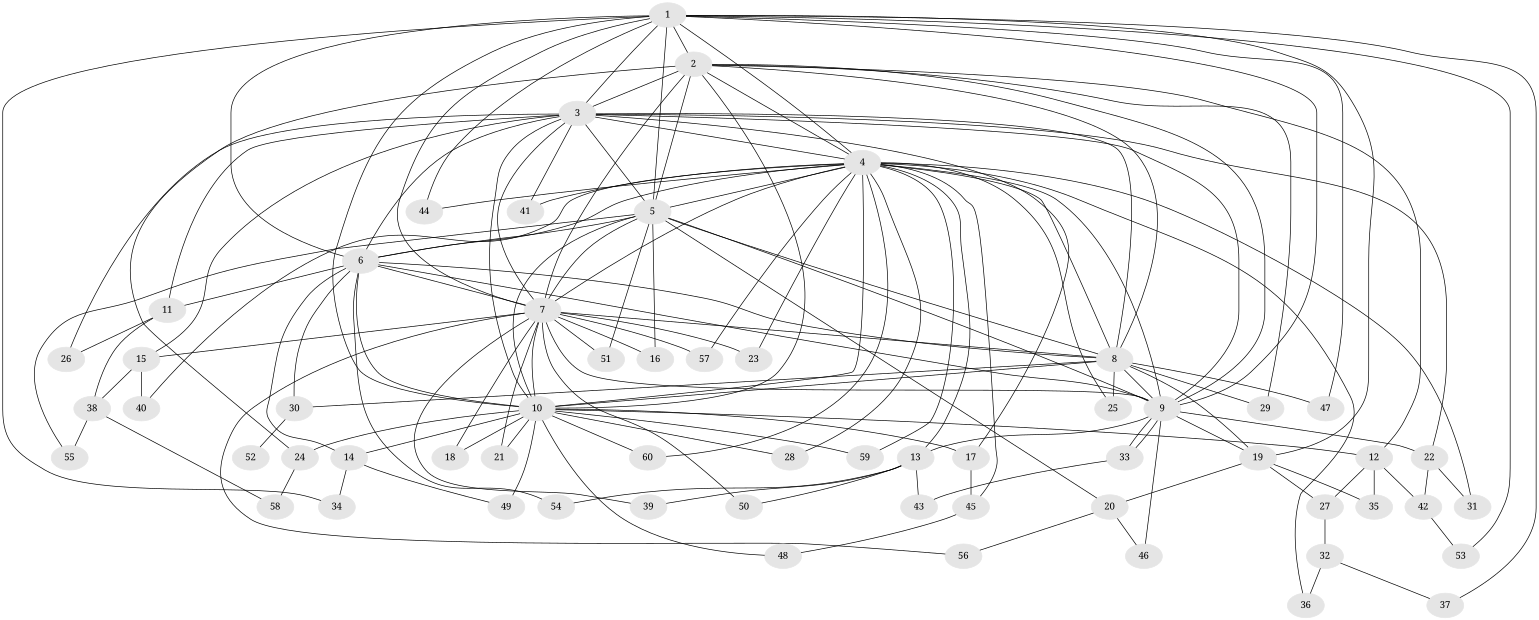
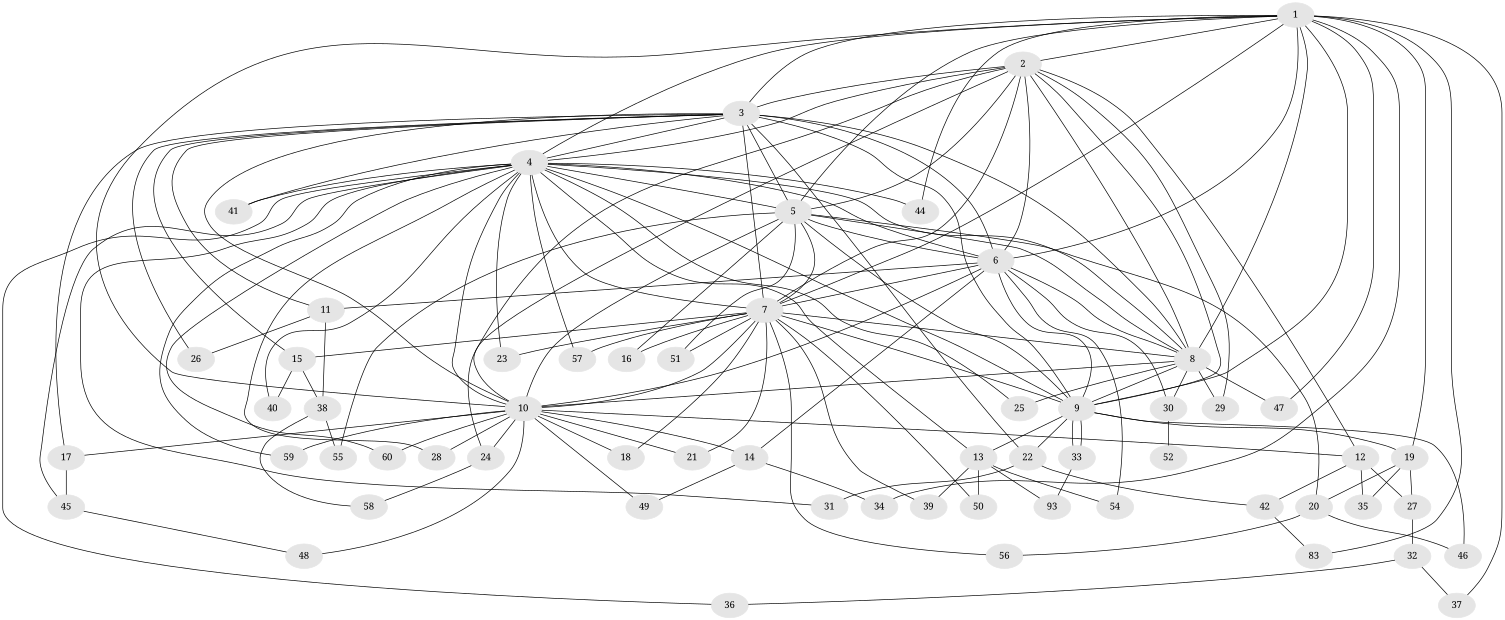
none -> (1029, 166)
(1199, 405) -> (1275, 194)
(919, 507) -> (1052, 507)
(1461, 556) -> (1314, 556)
